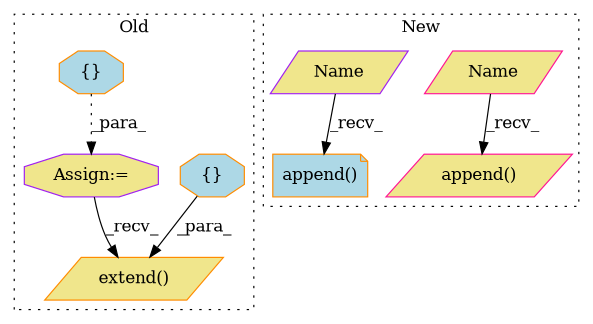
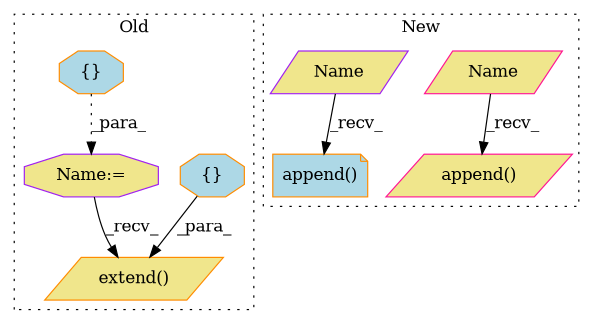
(91, 176) -> (91, 176)
